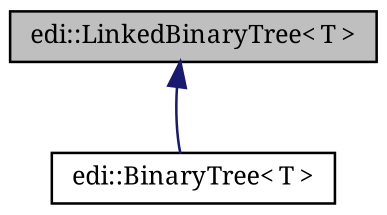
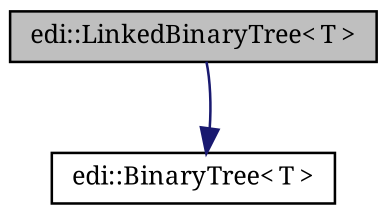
(177, 120) -> (210, 95)
